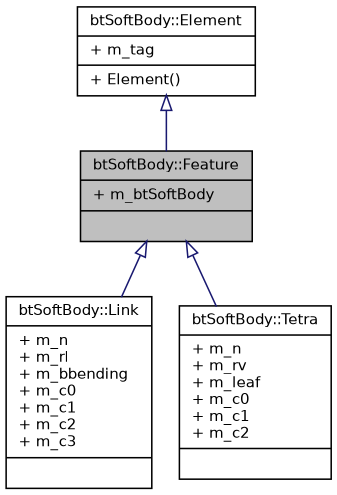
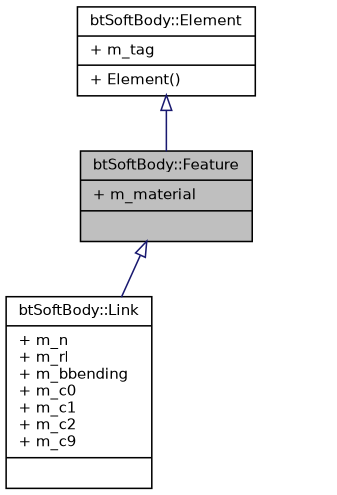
(154, 195) -> (145, 195)
(255, 393) -> none
(48, 442) -> (48, 442)
